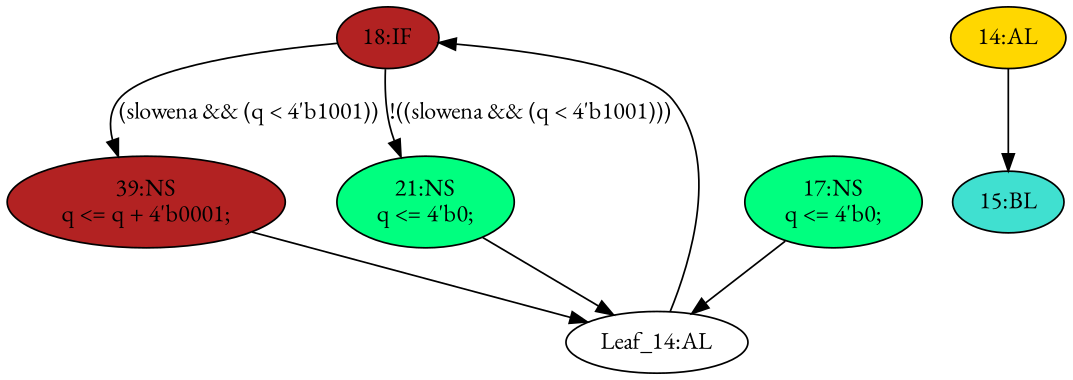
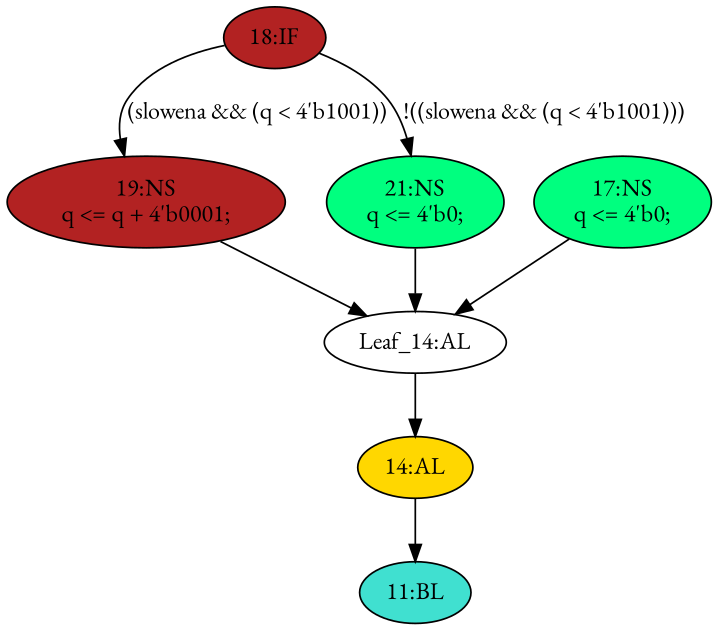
(671, 98) -> (415, 396)
(146, 202) -> (146, 202)
(1008, 202) -> (415, 593)
